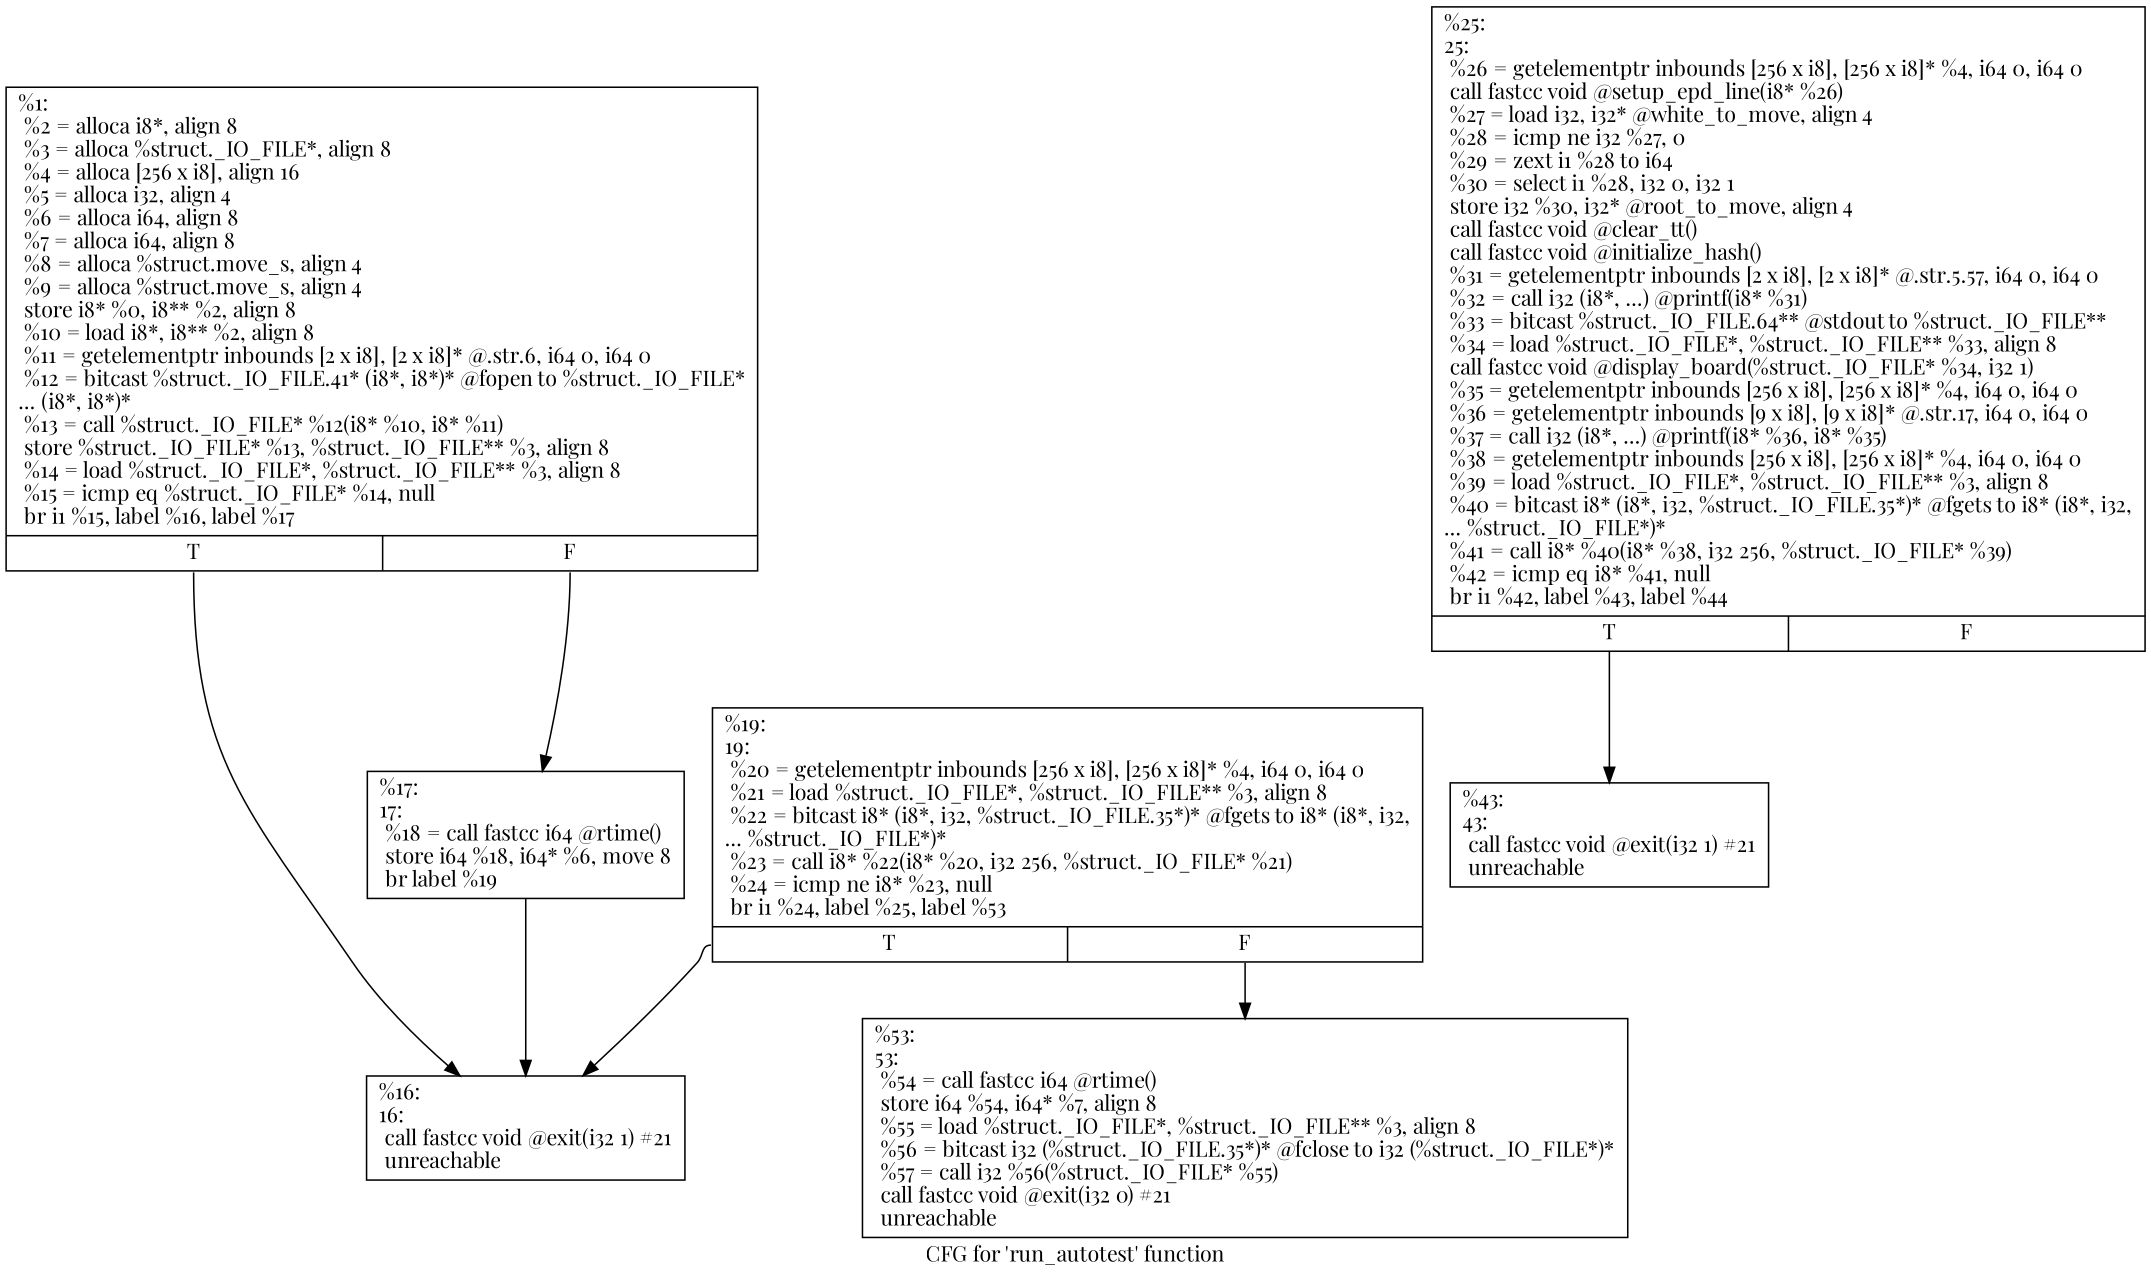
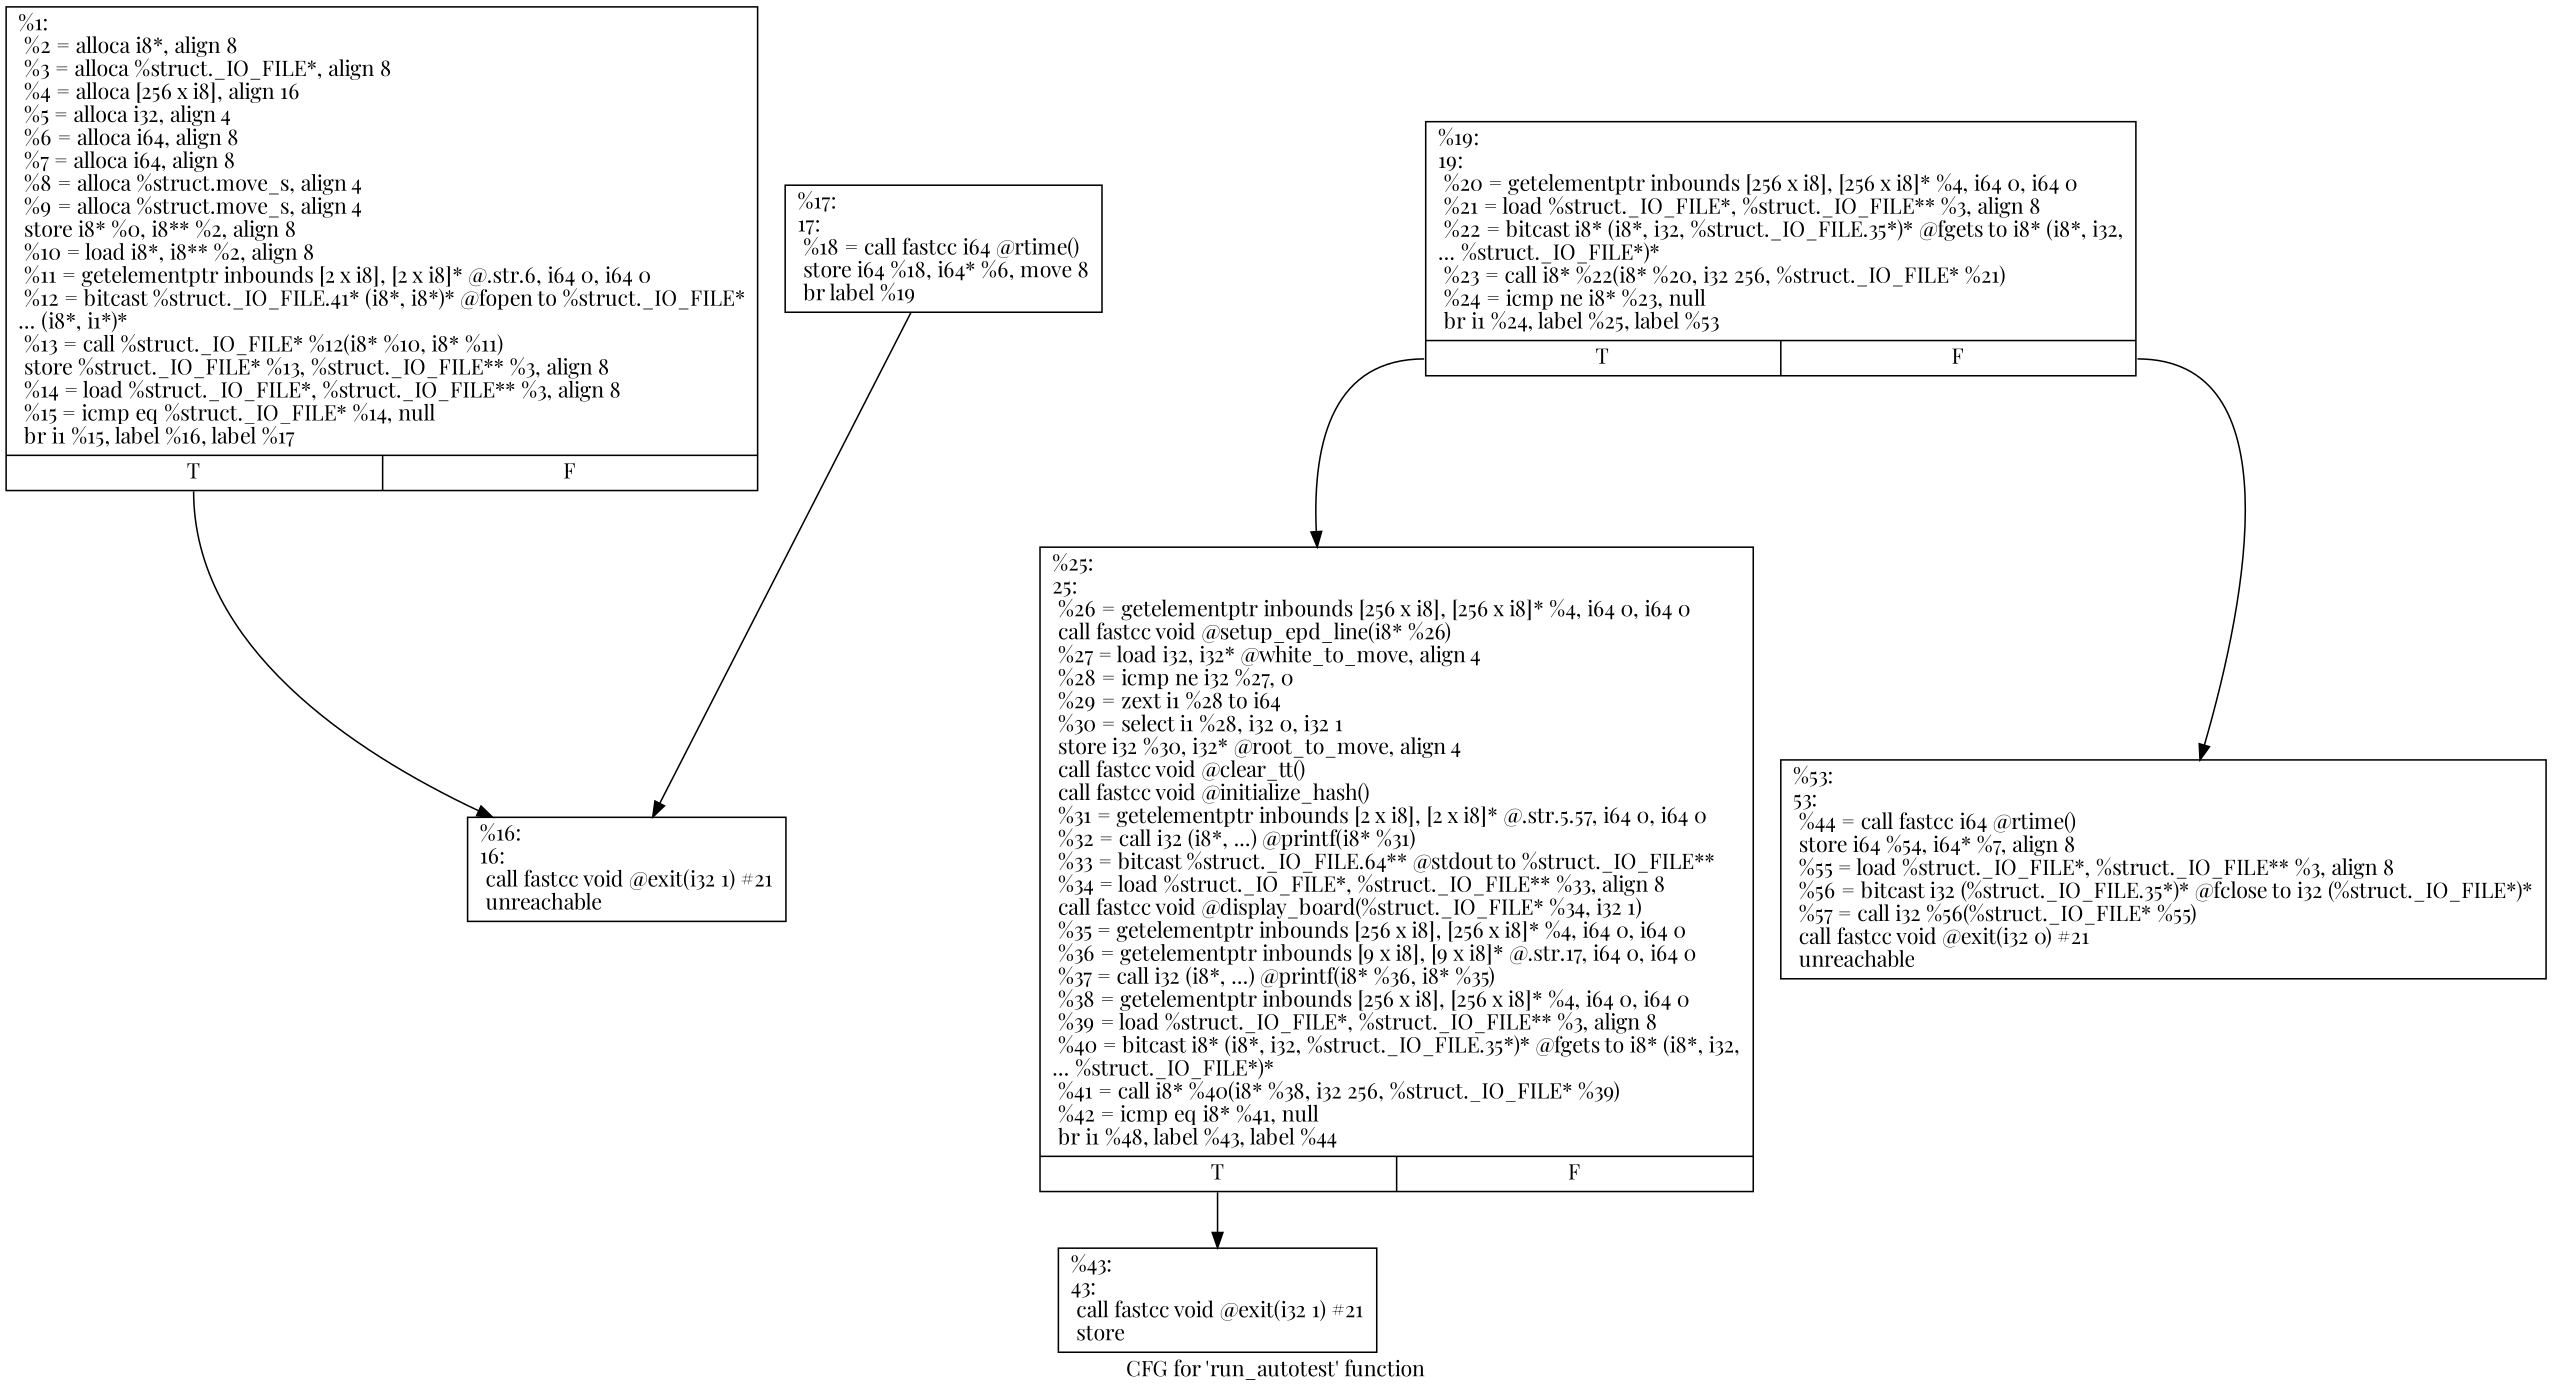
(75, 403) -> (73, 322)
(1586, 598) -> (1195, 1138)
(563, 665) -> none
(1524, 869) -> (1098, 1334)
(655, 1007) -> (1332, 418)
(1016, 1081) -> (1935, 823)
